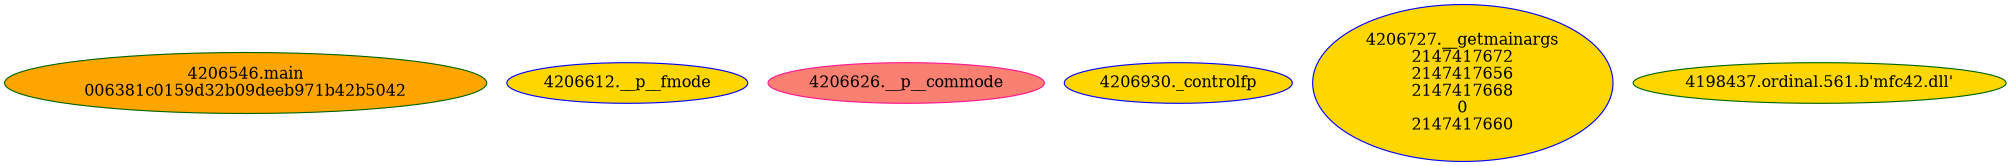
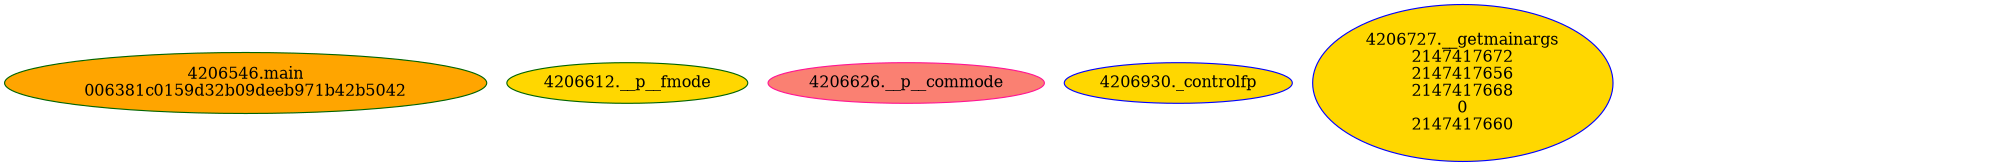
(627, 83) -> (627, 83)
(1820, 83) -> none
